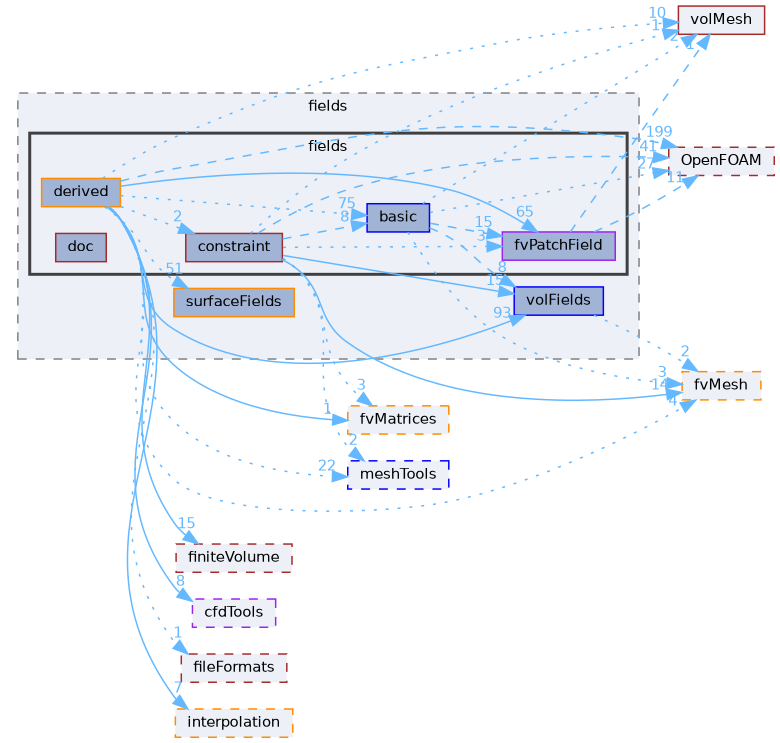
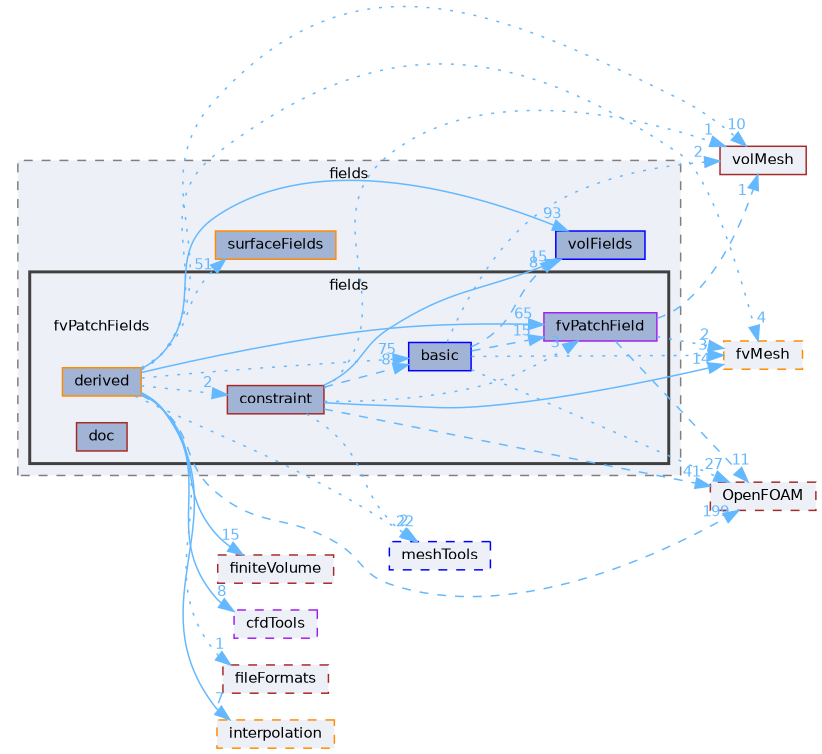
none -> (102, 327)
(650, 342) -> (690, 343)
(398, 420) -> none
